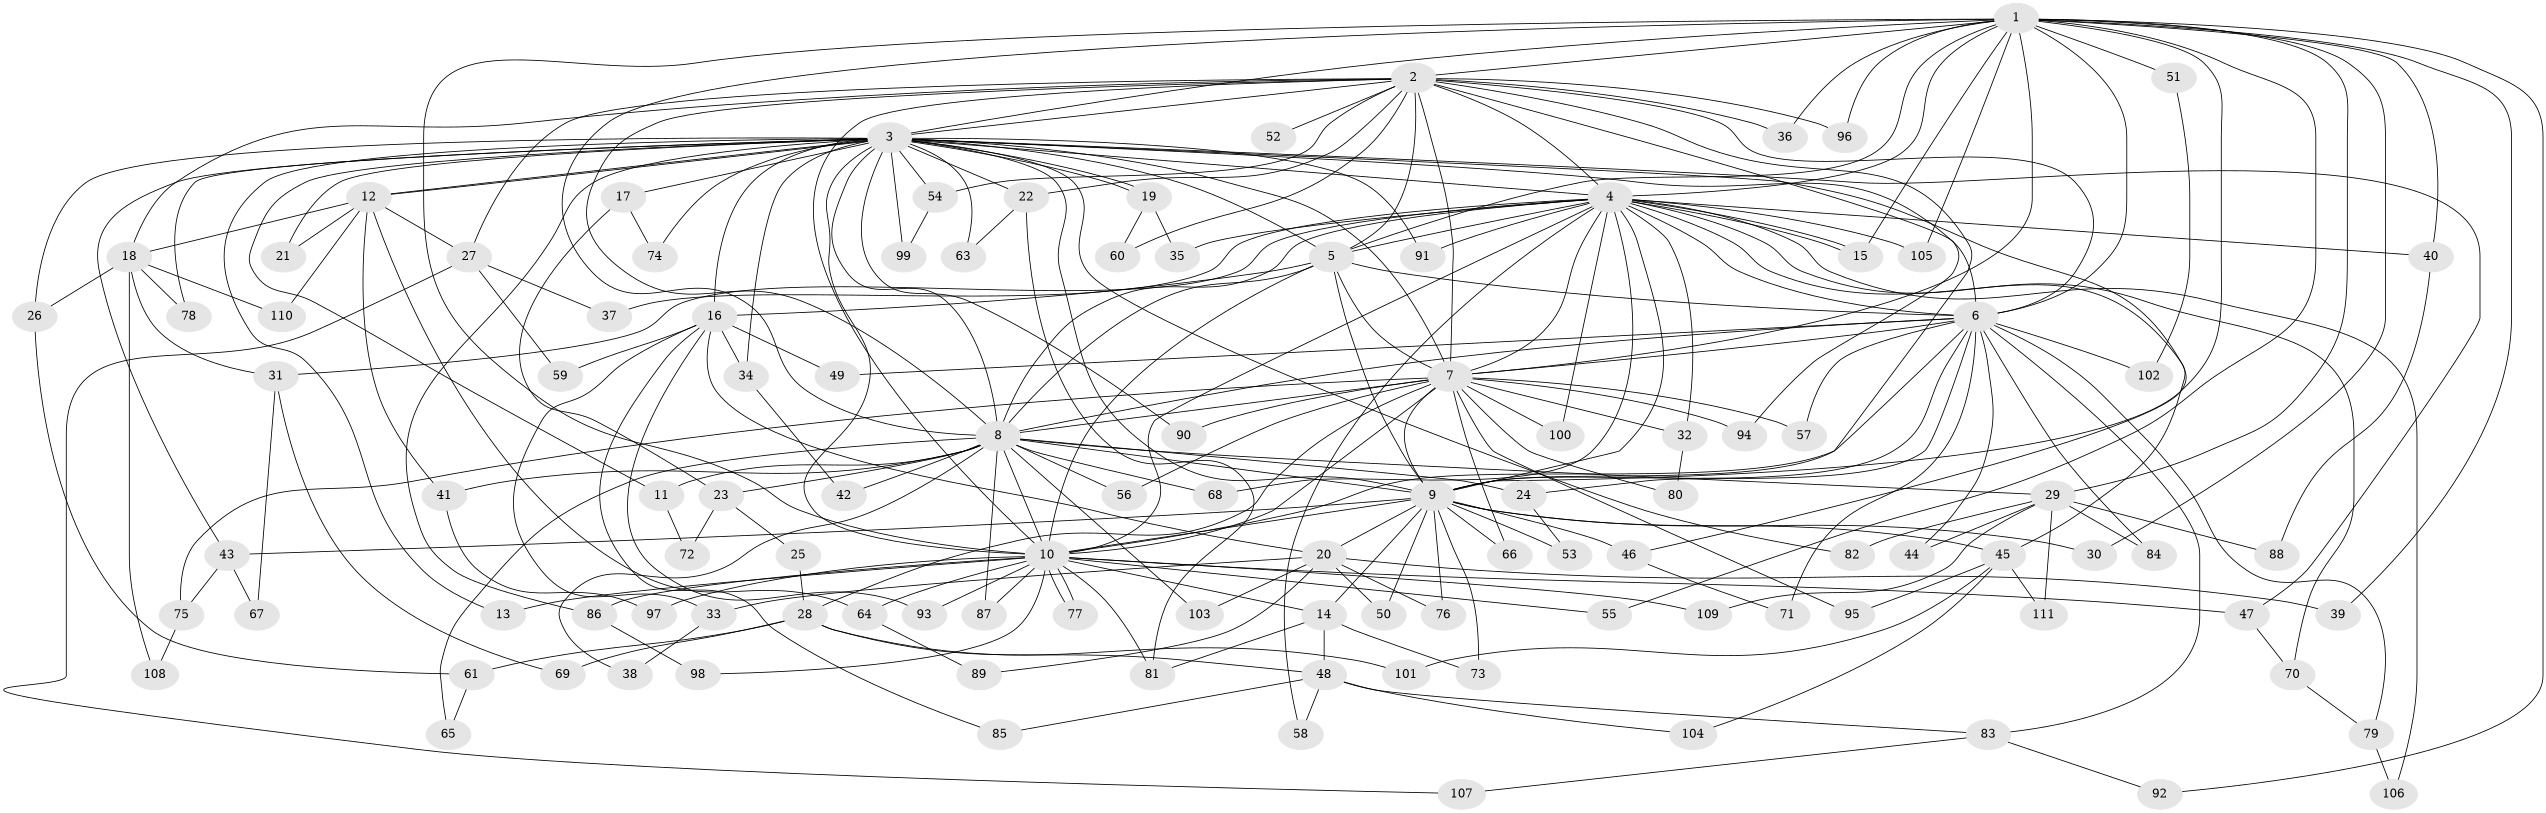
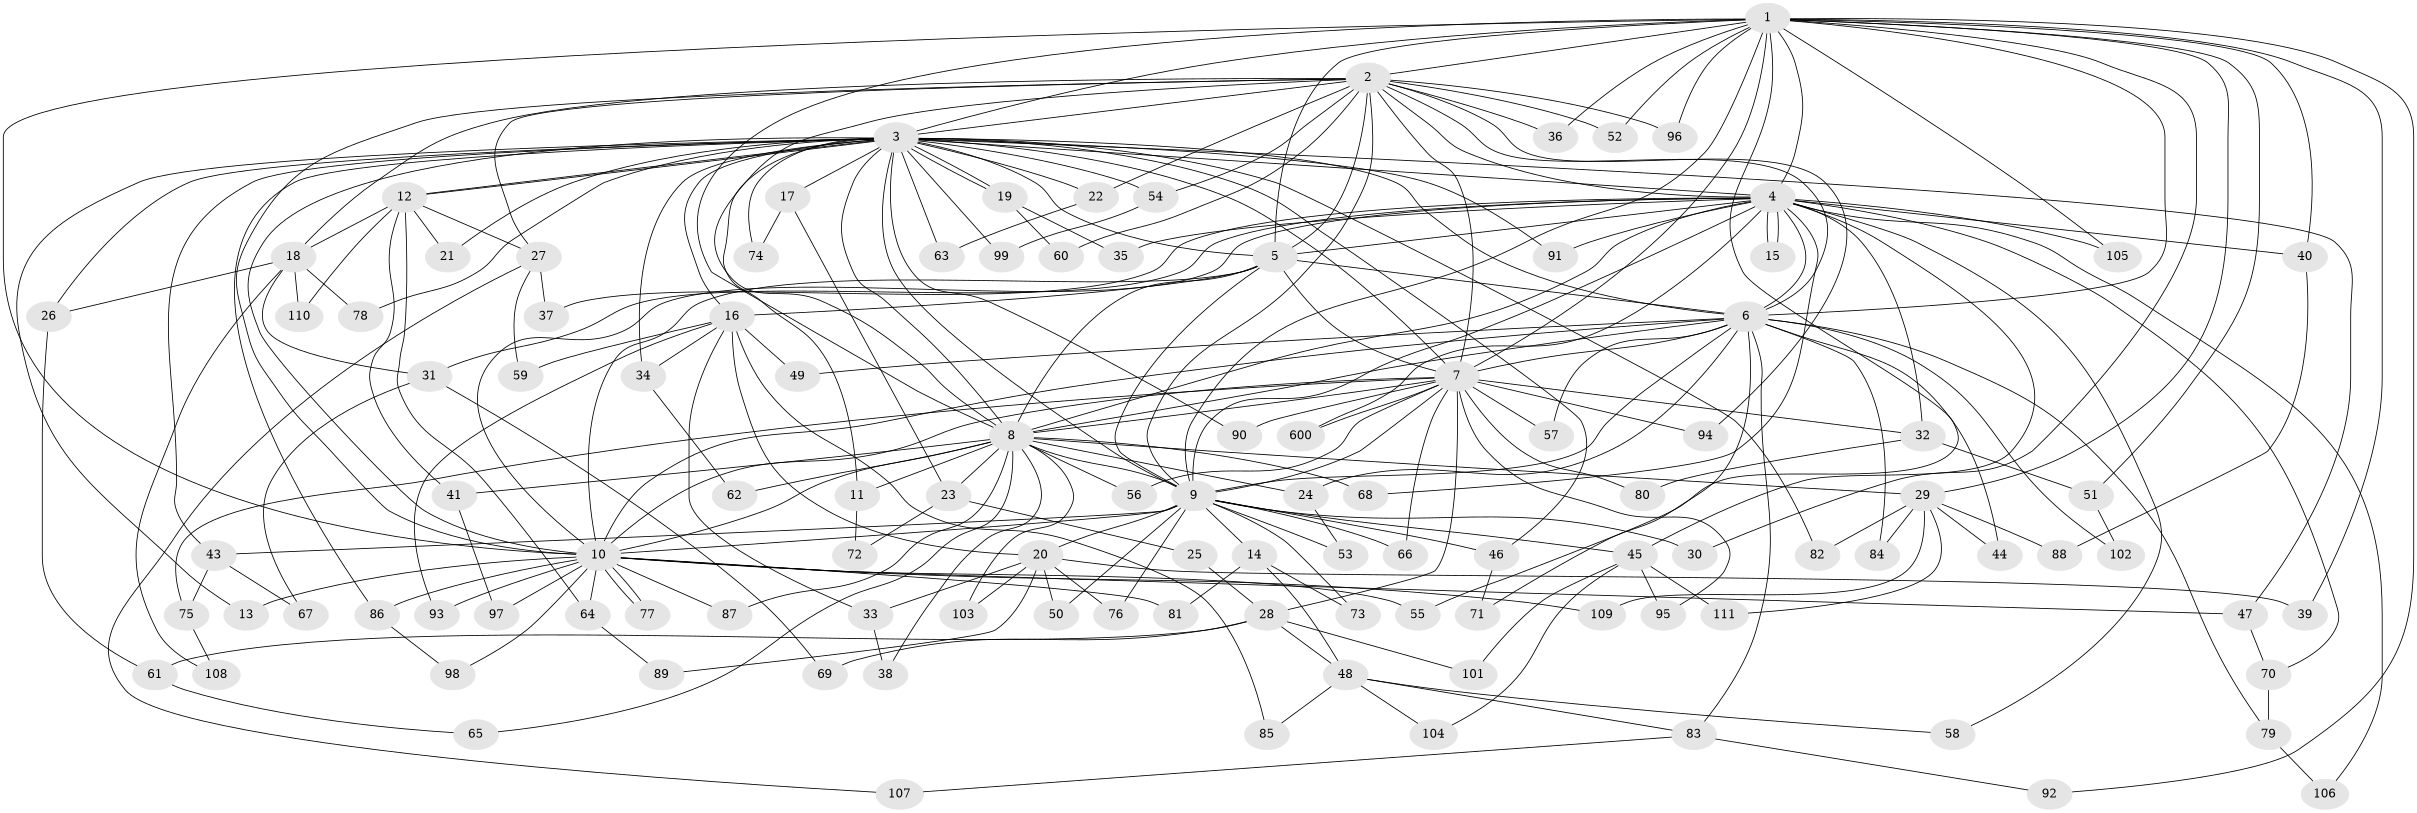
(1936, 136) -> (1682, 68)
(1559, 311) -> none
(1560, 436) -> (1301, 436)
(1160, 464) -> none
none -> (2014, 468)
(844, 496) -> (735, 496)
(1186, 585) -> none
